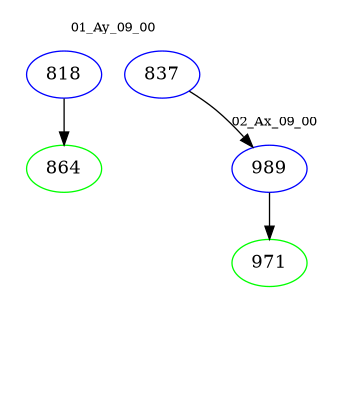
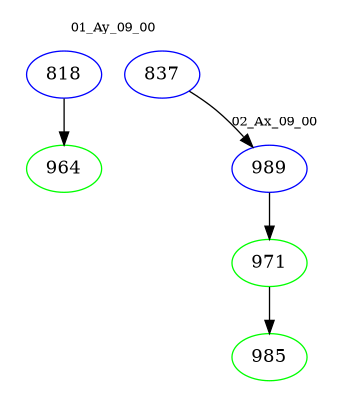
(64, 169) -> (64, 169)
none -> (270, 357)
